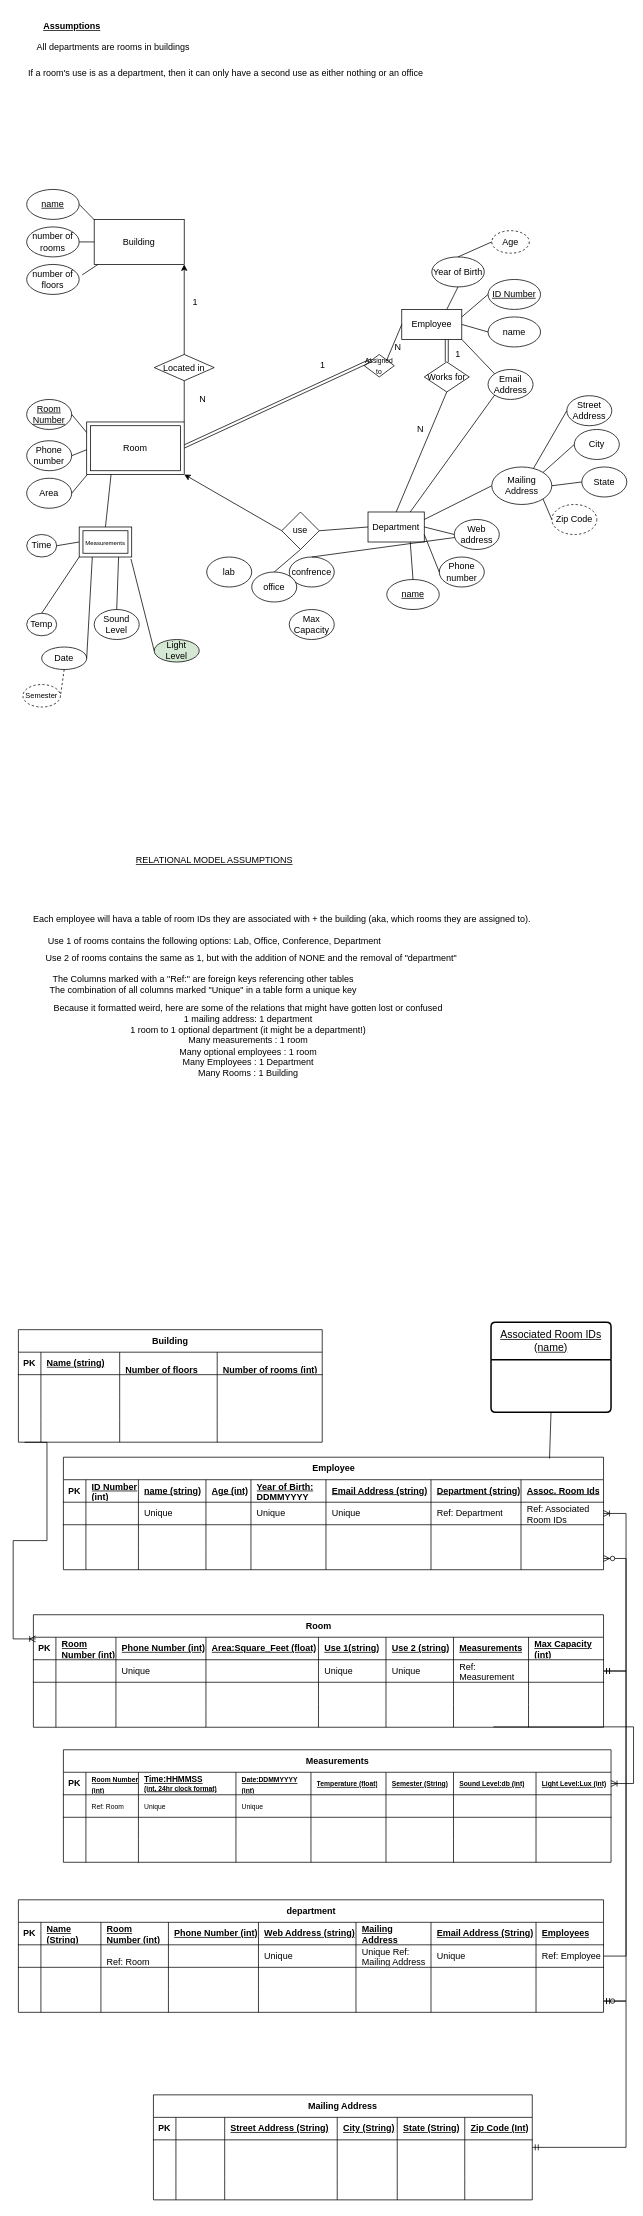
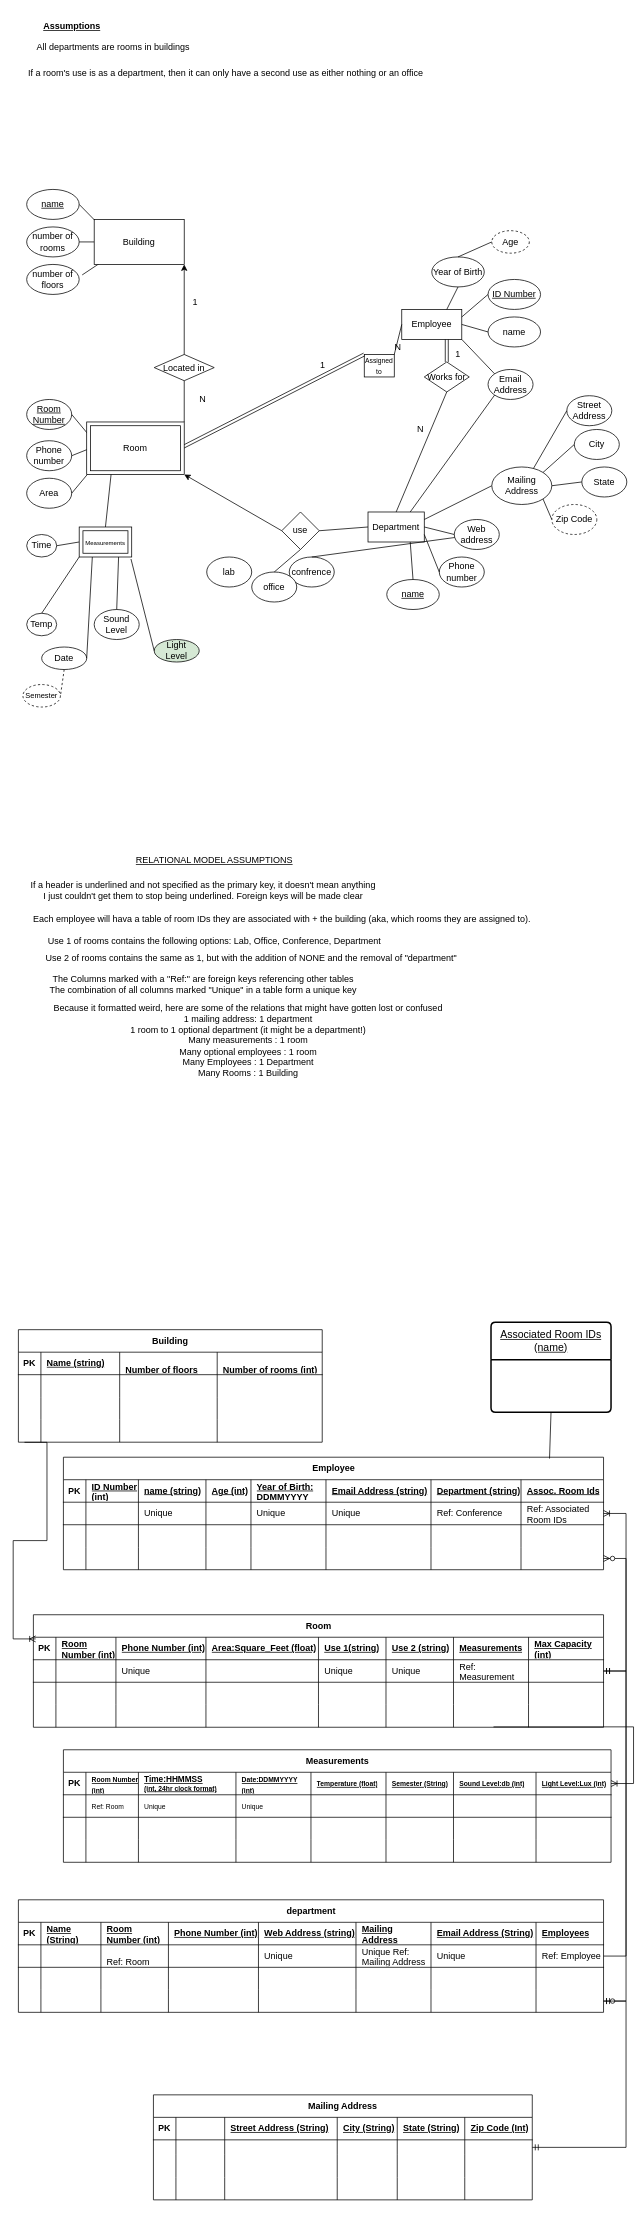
(379, 366) -> (379, 366)
(312, 624) -> none
none -> (203, 891)
(472, 1513) -> (472, 1513)
